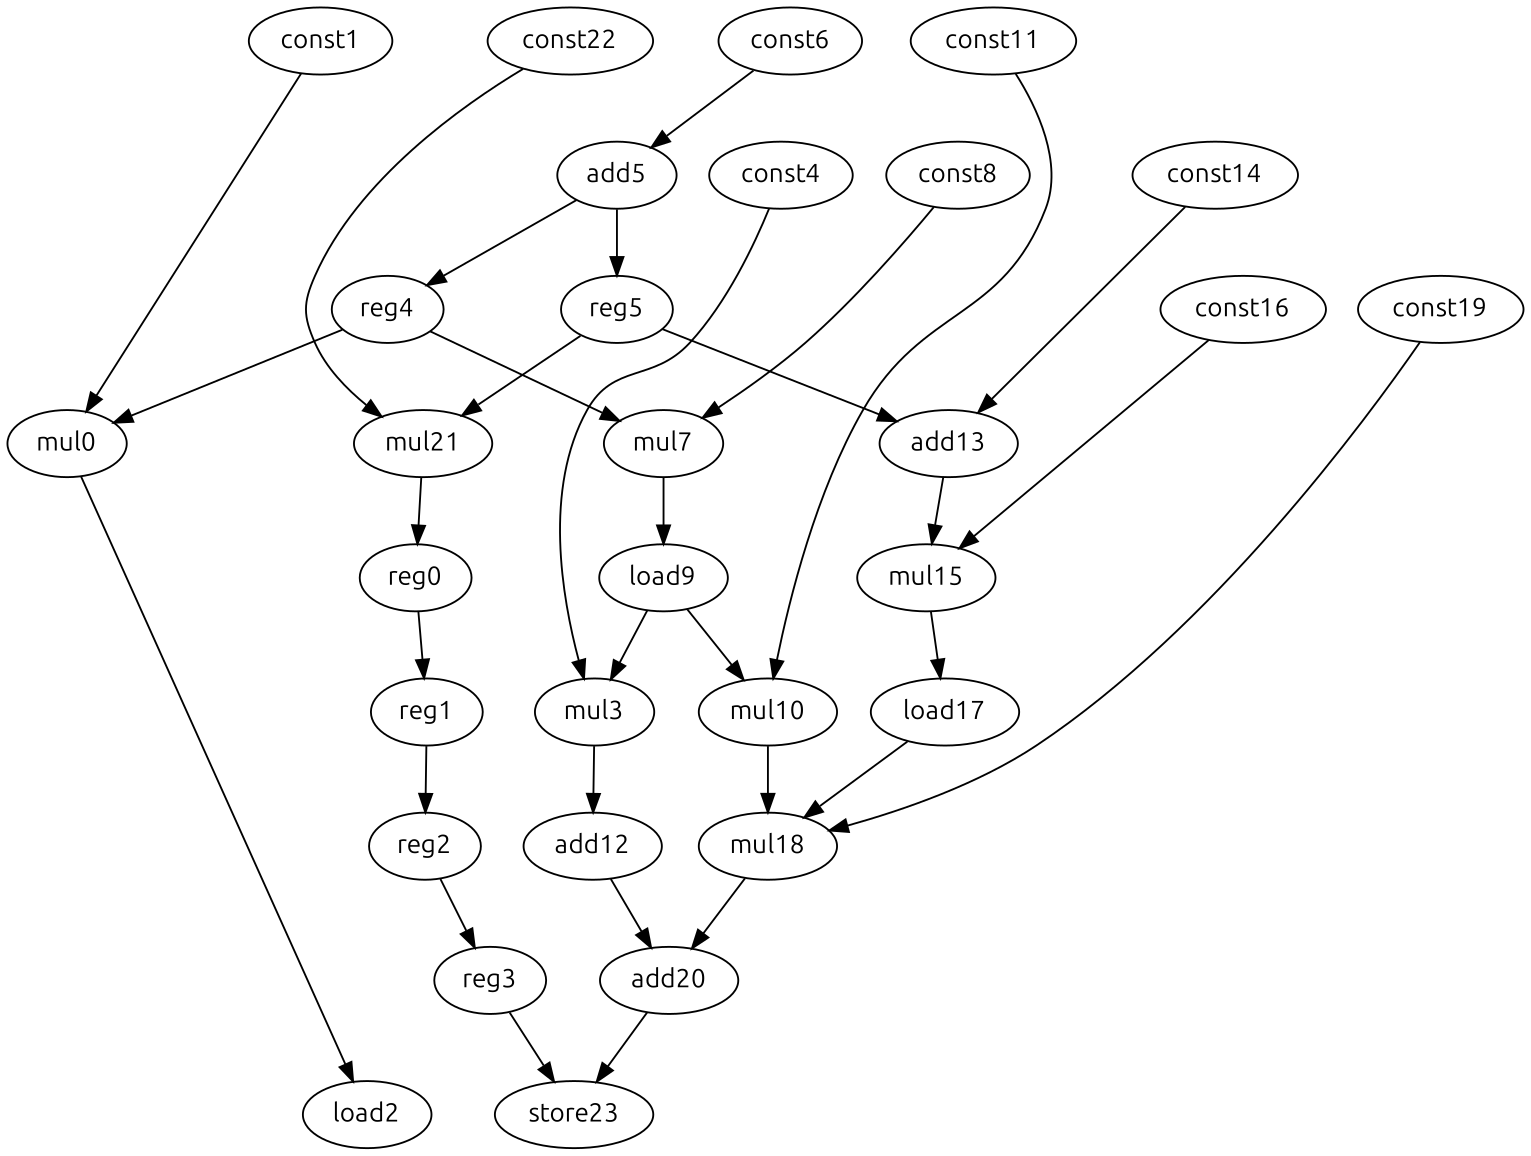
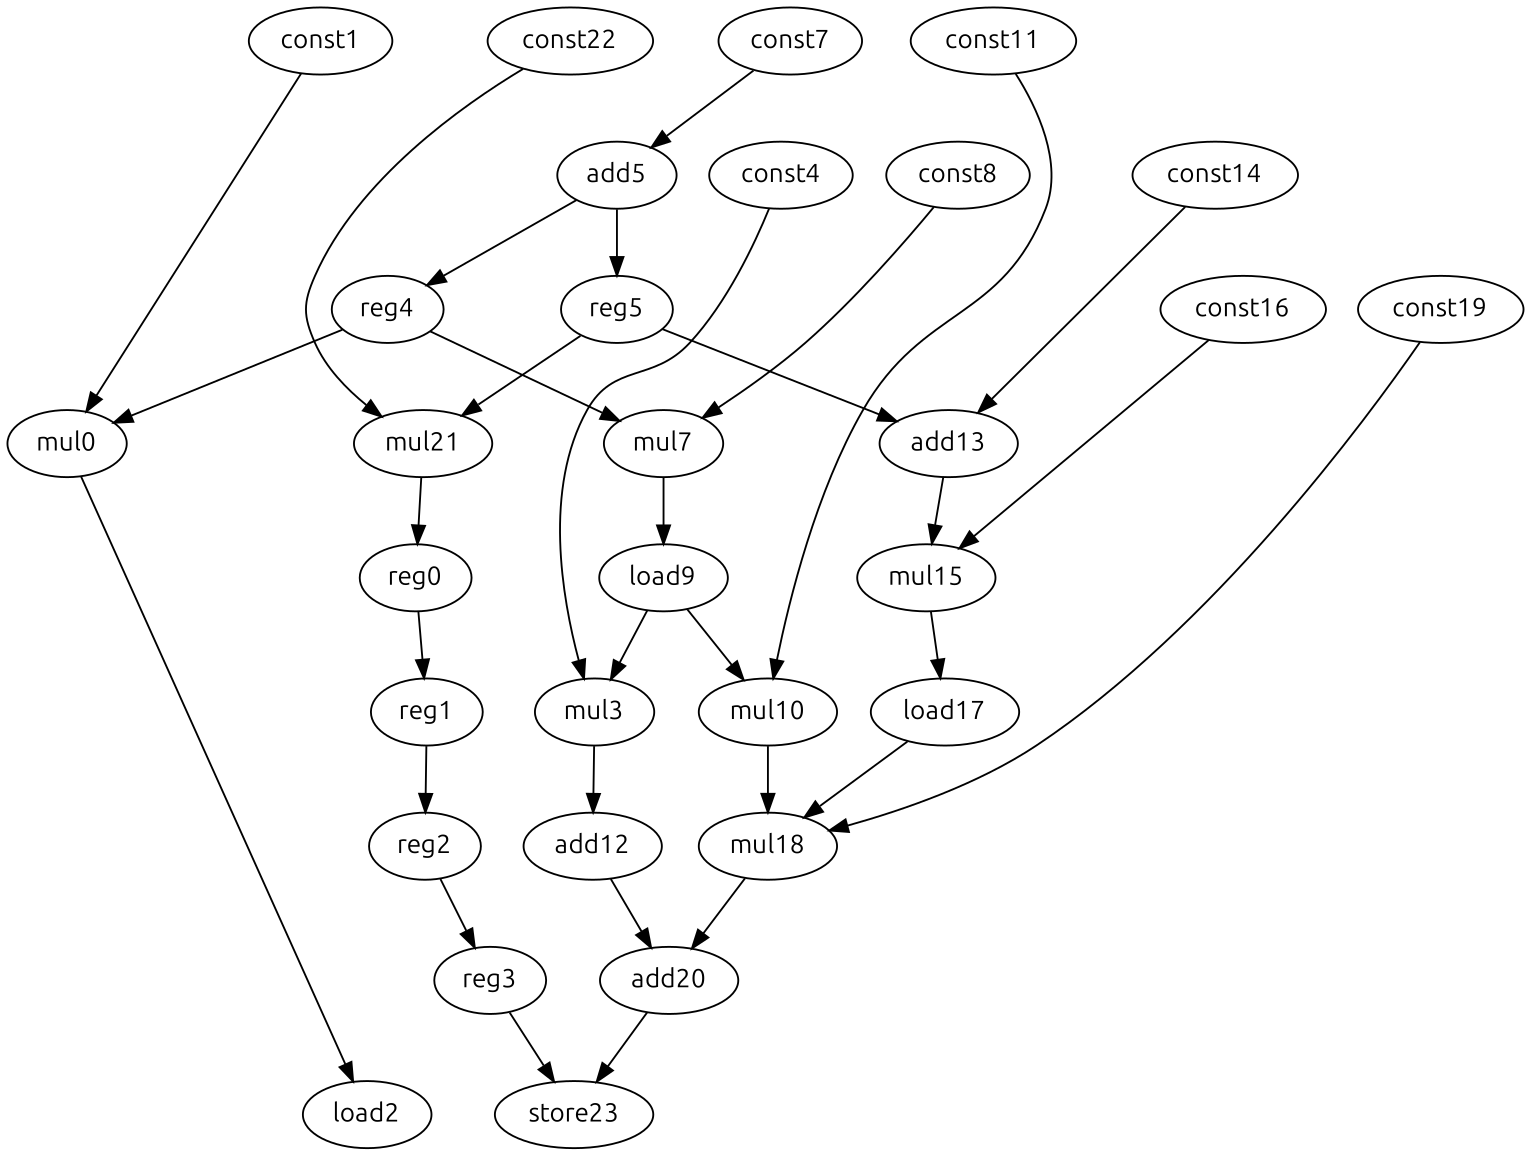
(790, 41) -> (790, 41)
